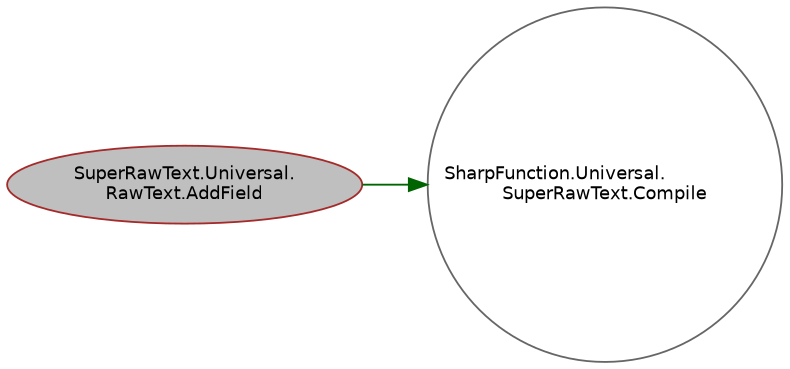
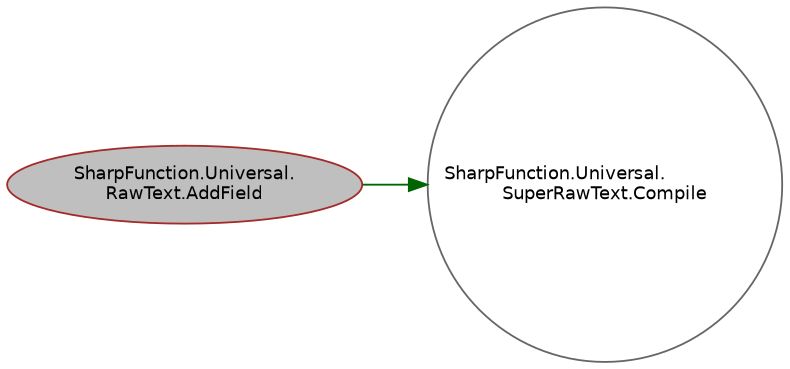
(185, 185) -> (185, 185)
